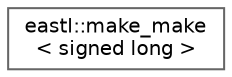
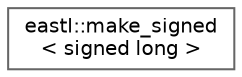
(116, 39) -> (121, 39)
